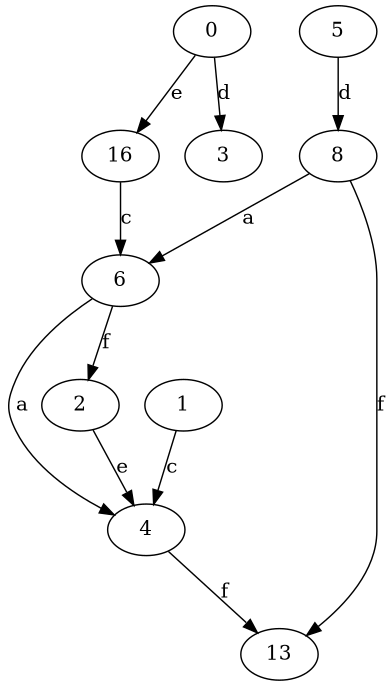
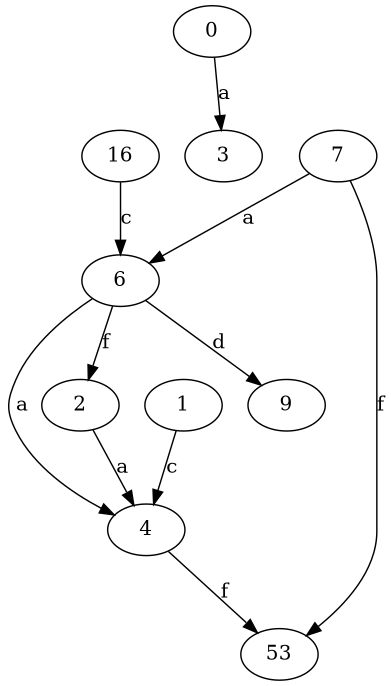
(338, 32) -> none
(171, 88) -> none
(224, 94) -> (224, 94)
(338, 156) -> (338, 156)
none -> (287, 405)
(123, 468) -> (123, 468)
(279, 654) -> (279, 654)
